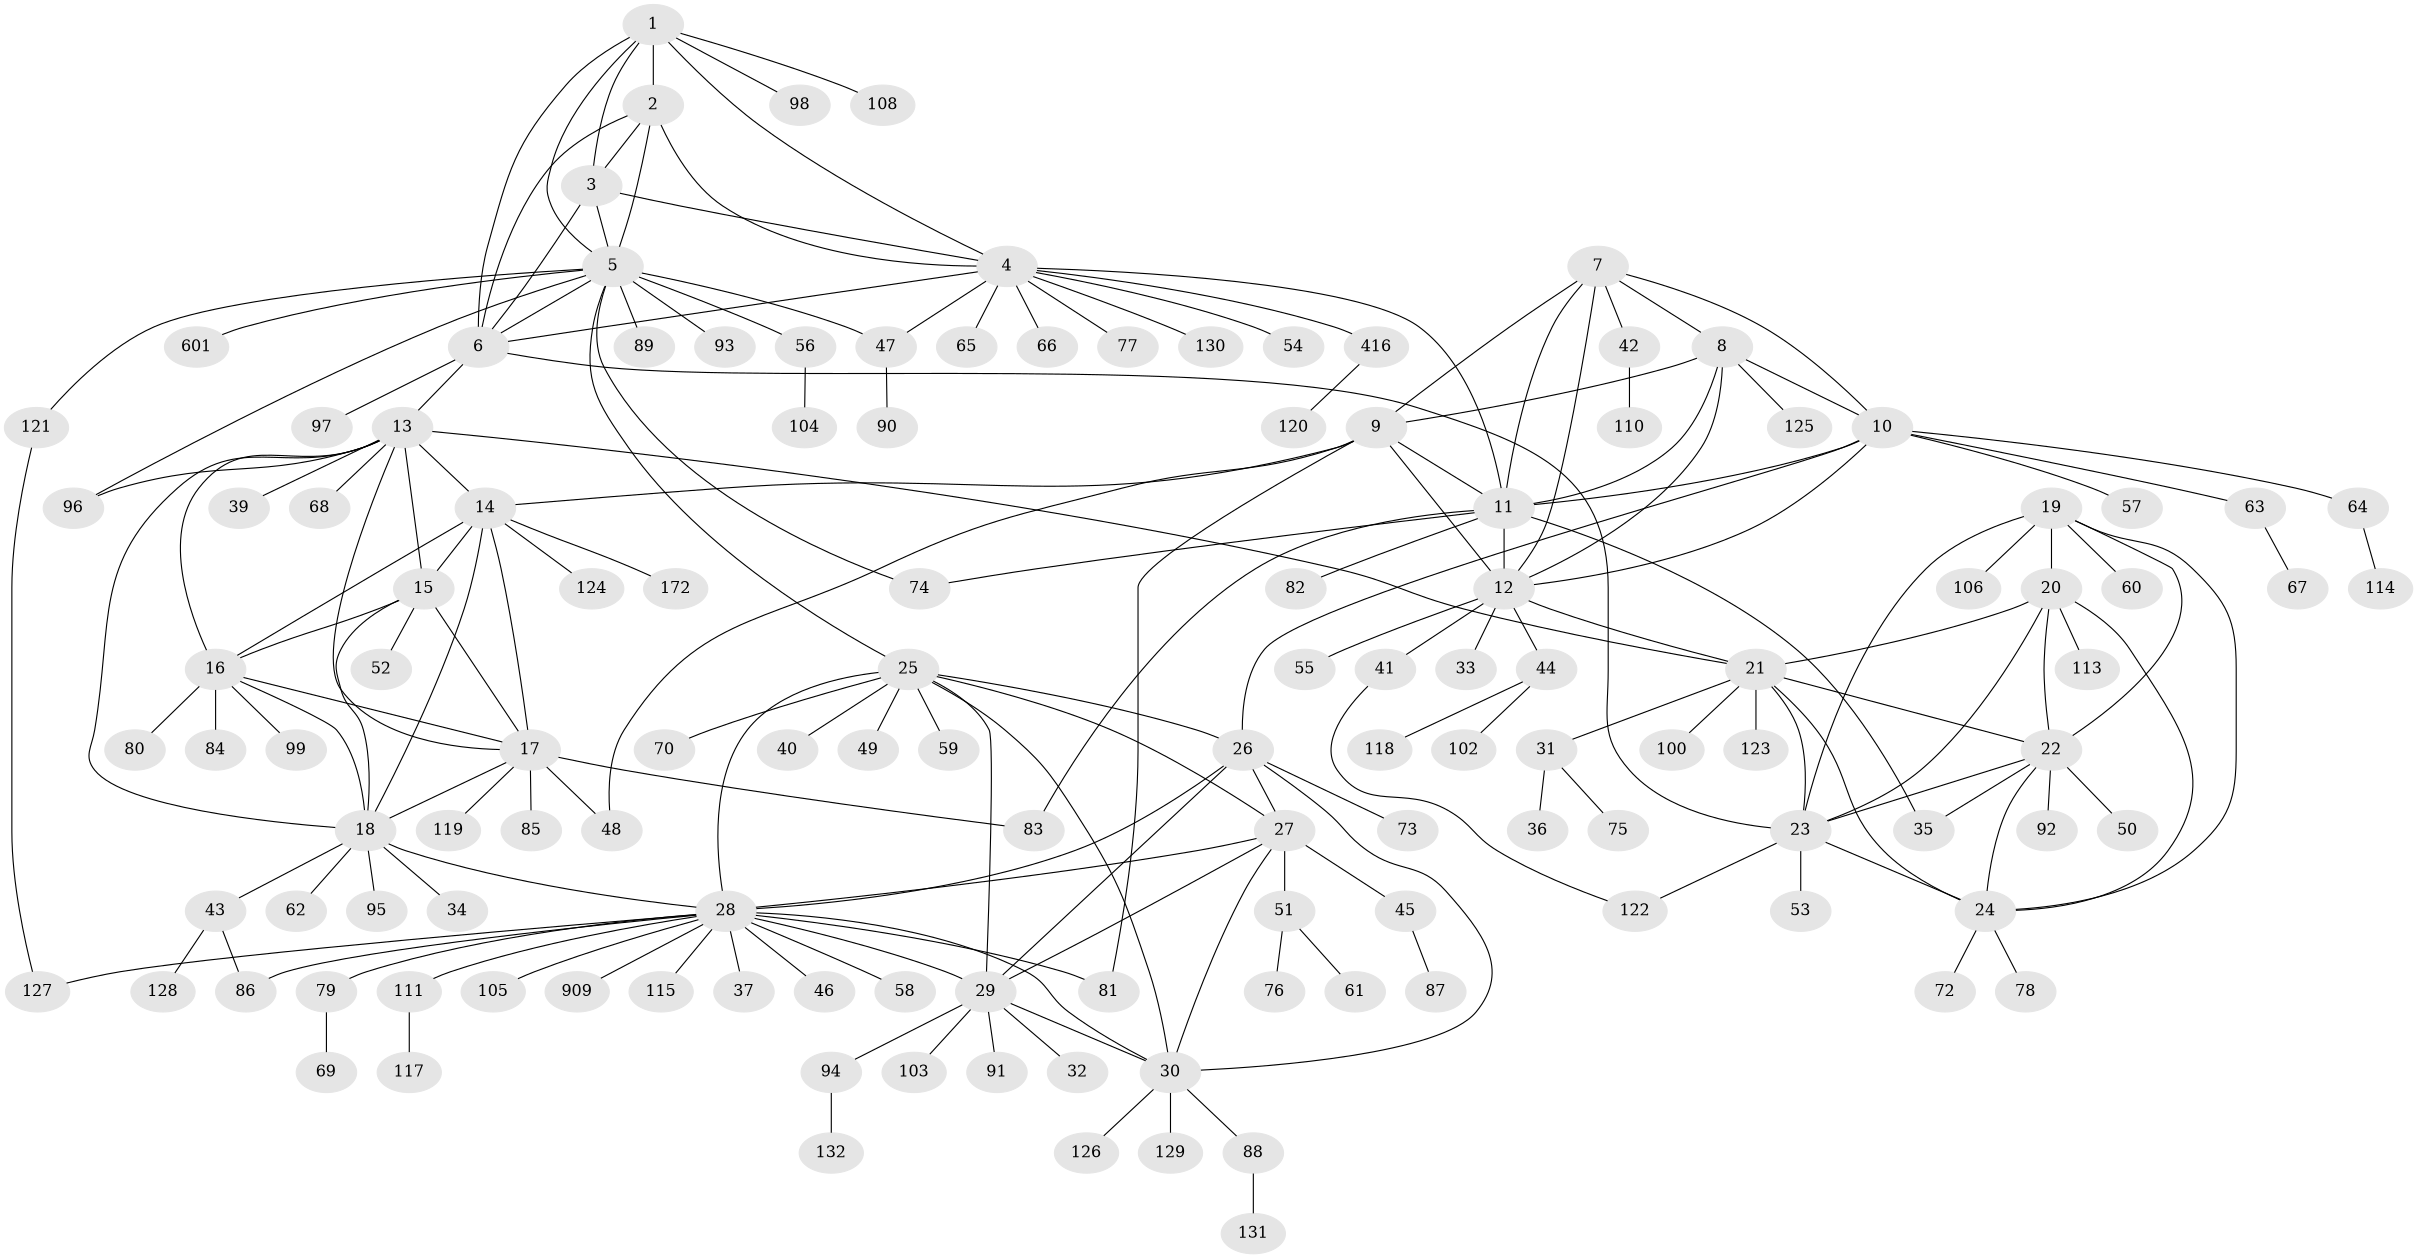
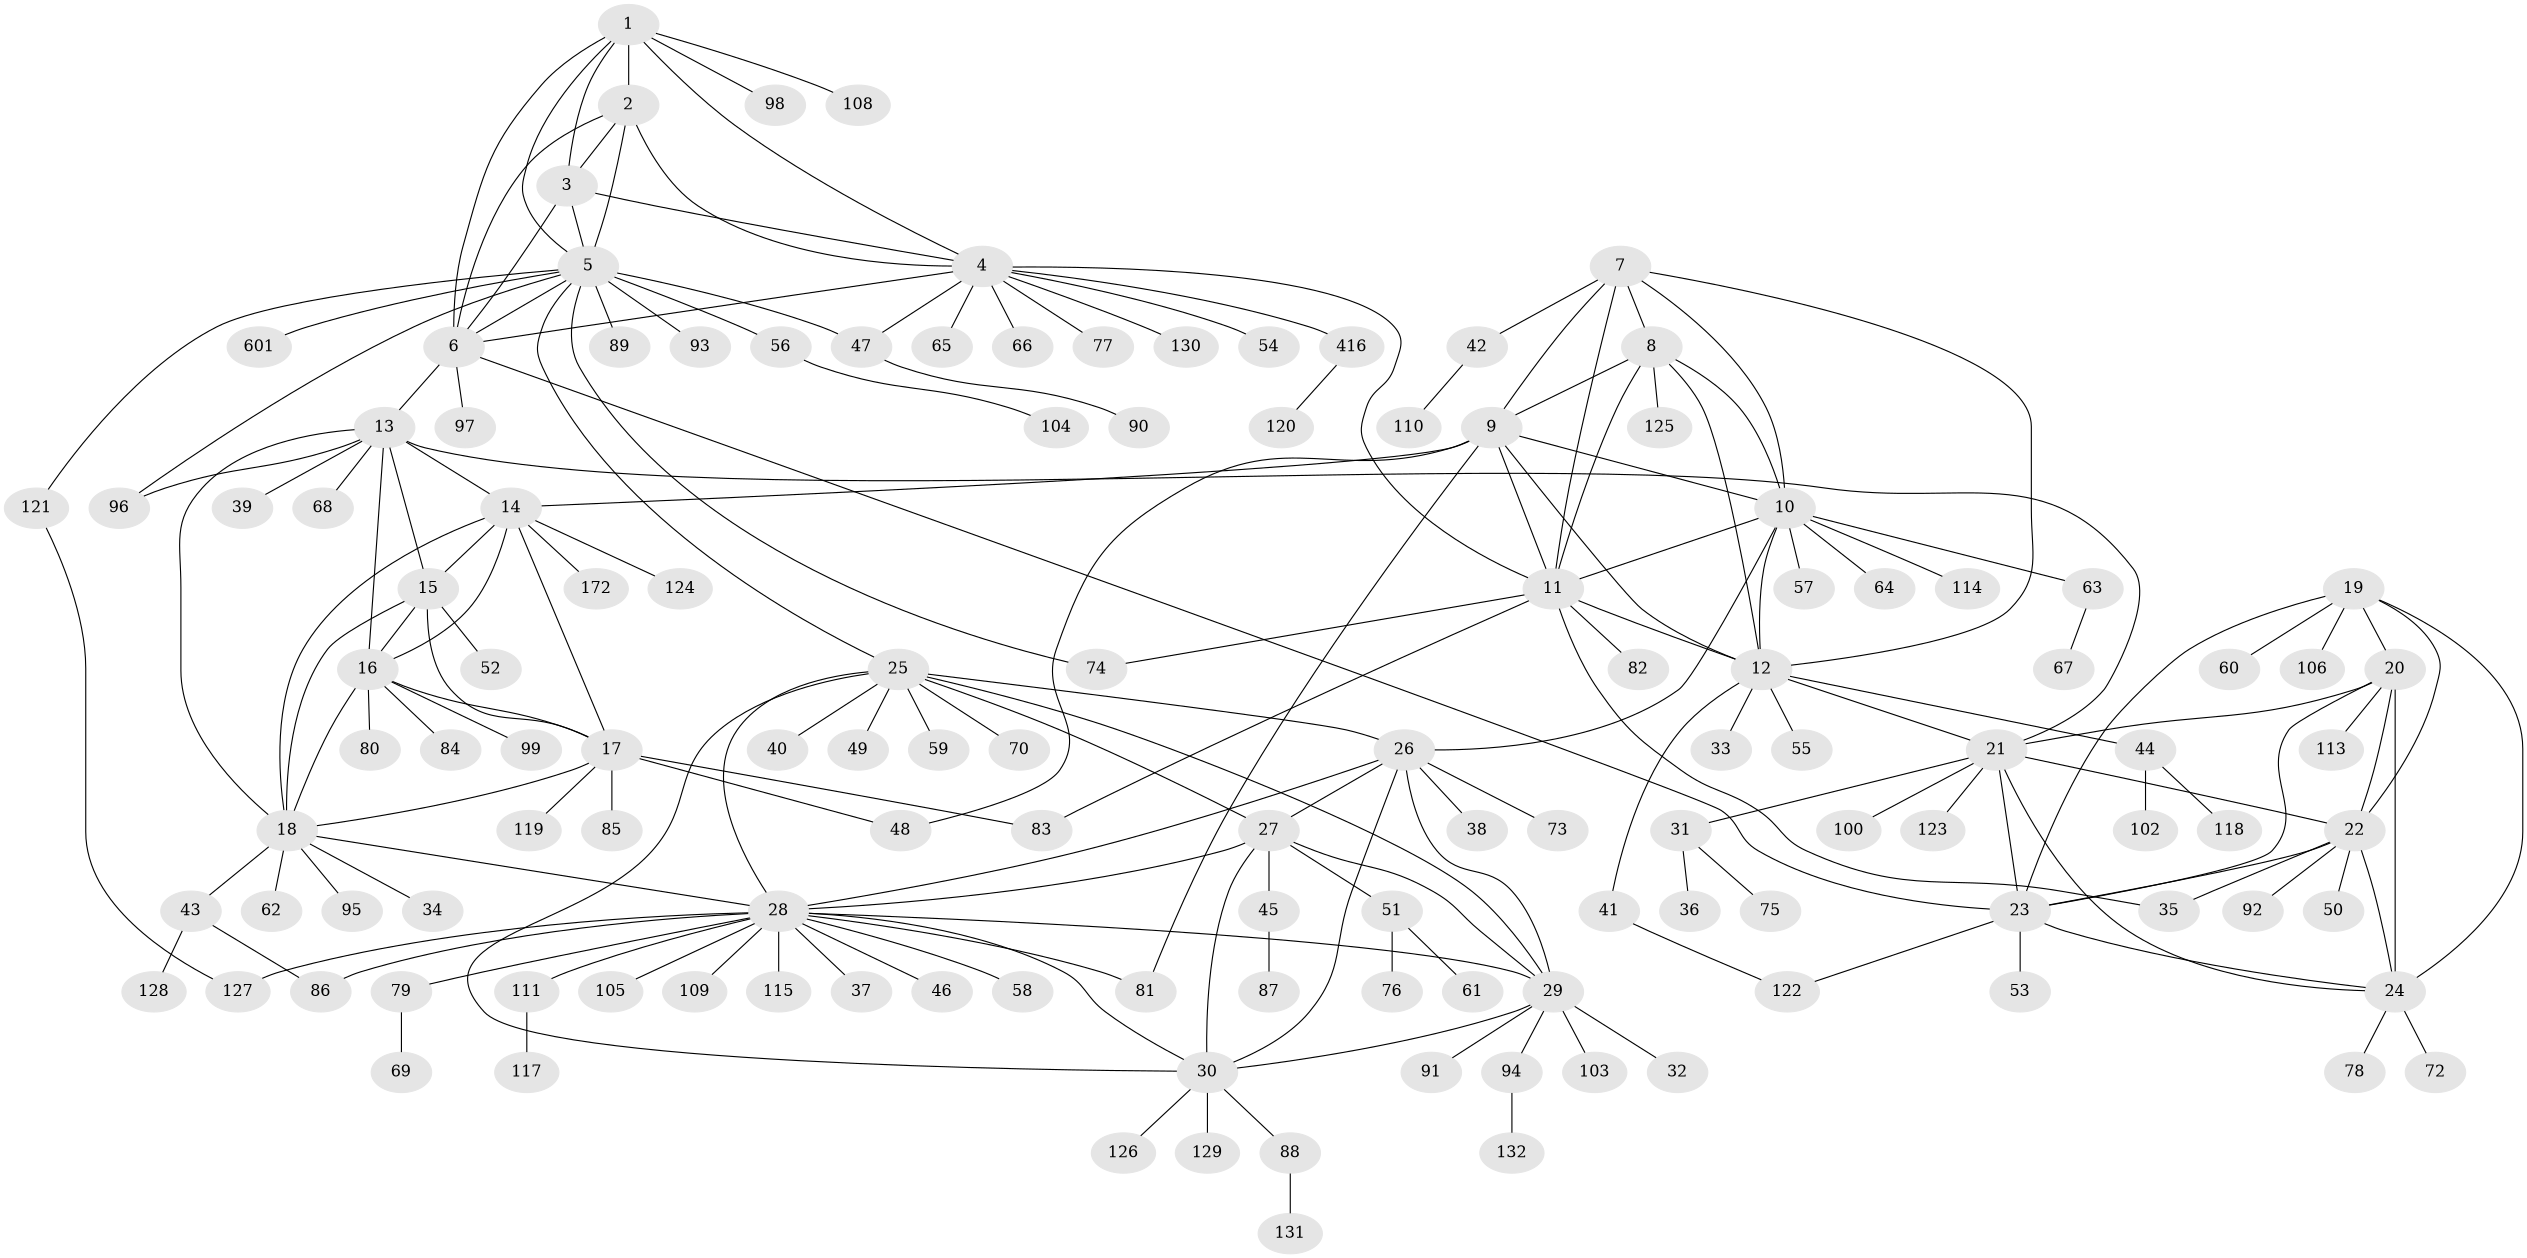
none -> (1638, 468)
(2369, 549) -> (1876, 548)
(334, 641) -> none
none -> (1477, 831)
(577, 992) -> (695, 992)
